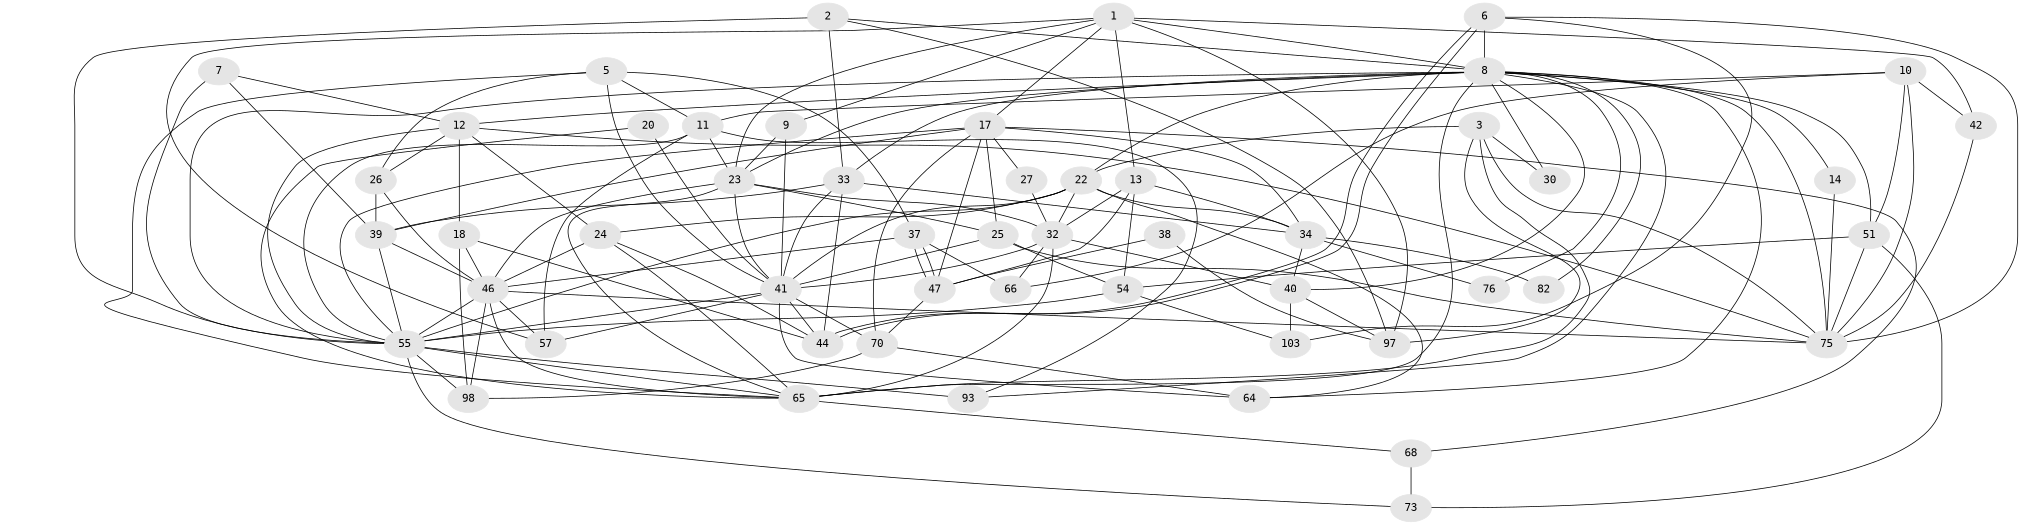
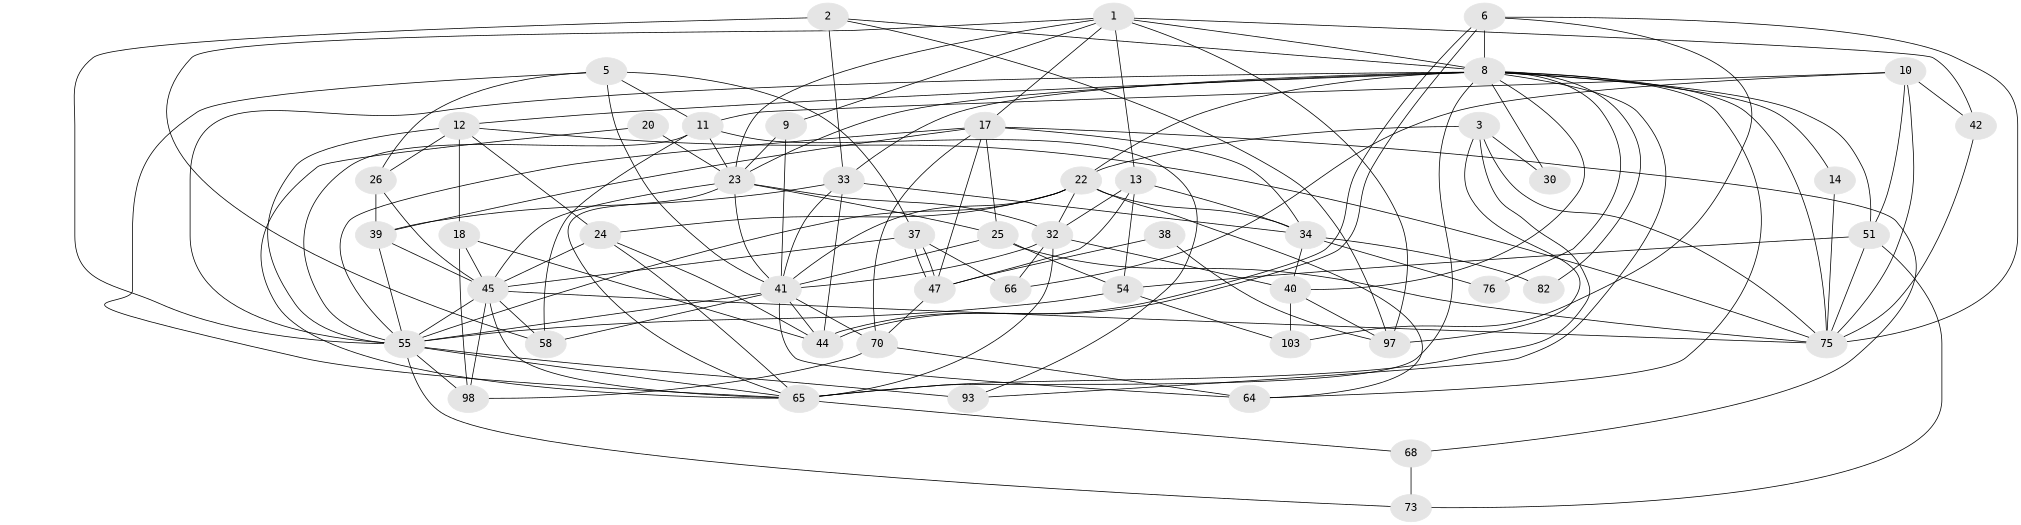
(219, 71) -> none
(1027, 180) -> none
(706, 214) -> (696, 156)
(488, 290) -> (488, 290)
(546, 344) -> (546, 344)
